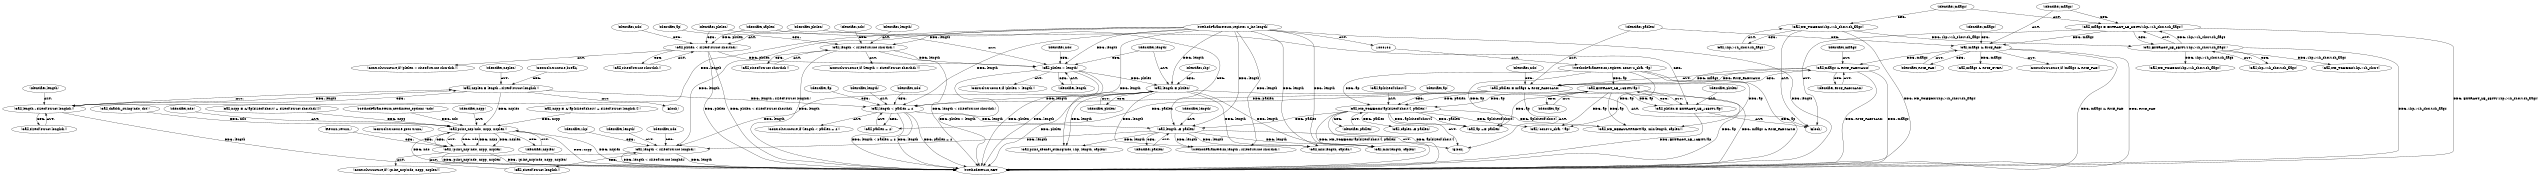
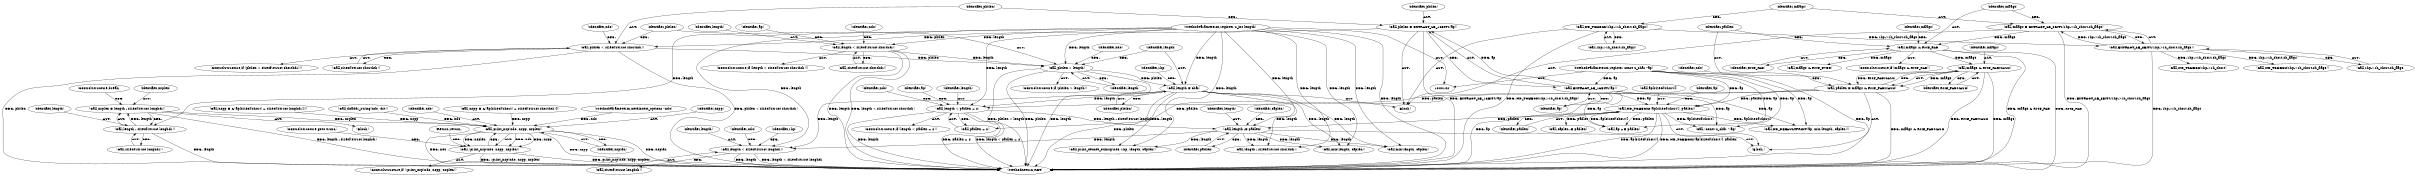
(732, 33) -> (982, 34)
(1485, 57) -> (1520, 79)
(1172, 88) -> (1184, 88)
(705, 98) -> (422, 159)
(993, 119) -> (1124, 119)
(1236, 150) -> (1267, 150)
